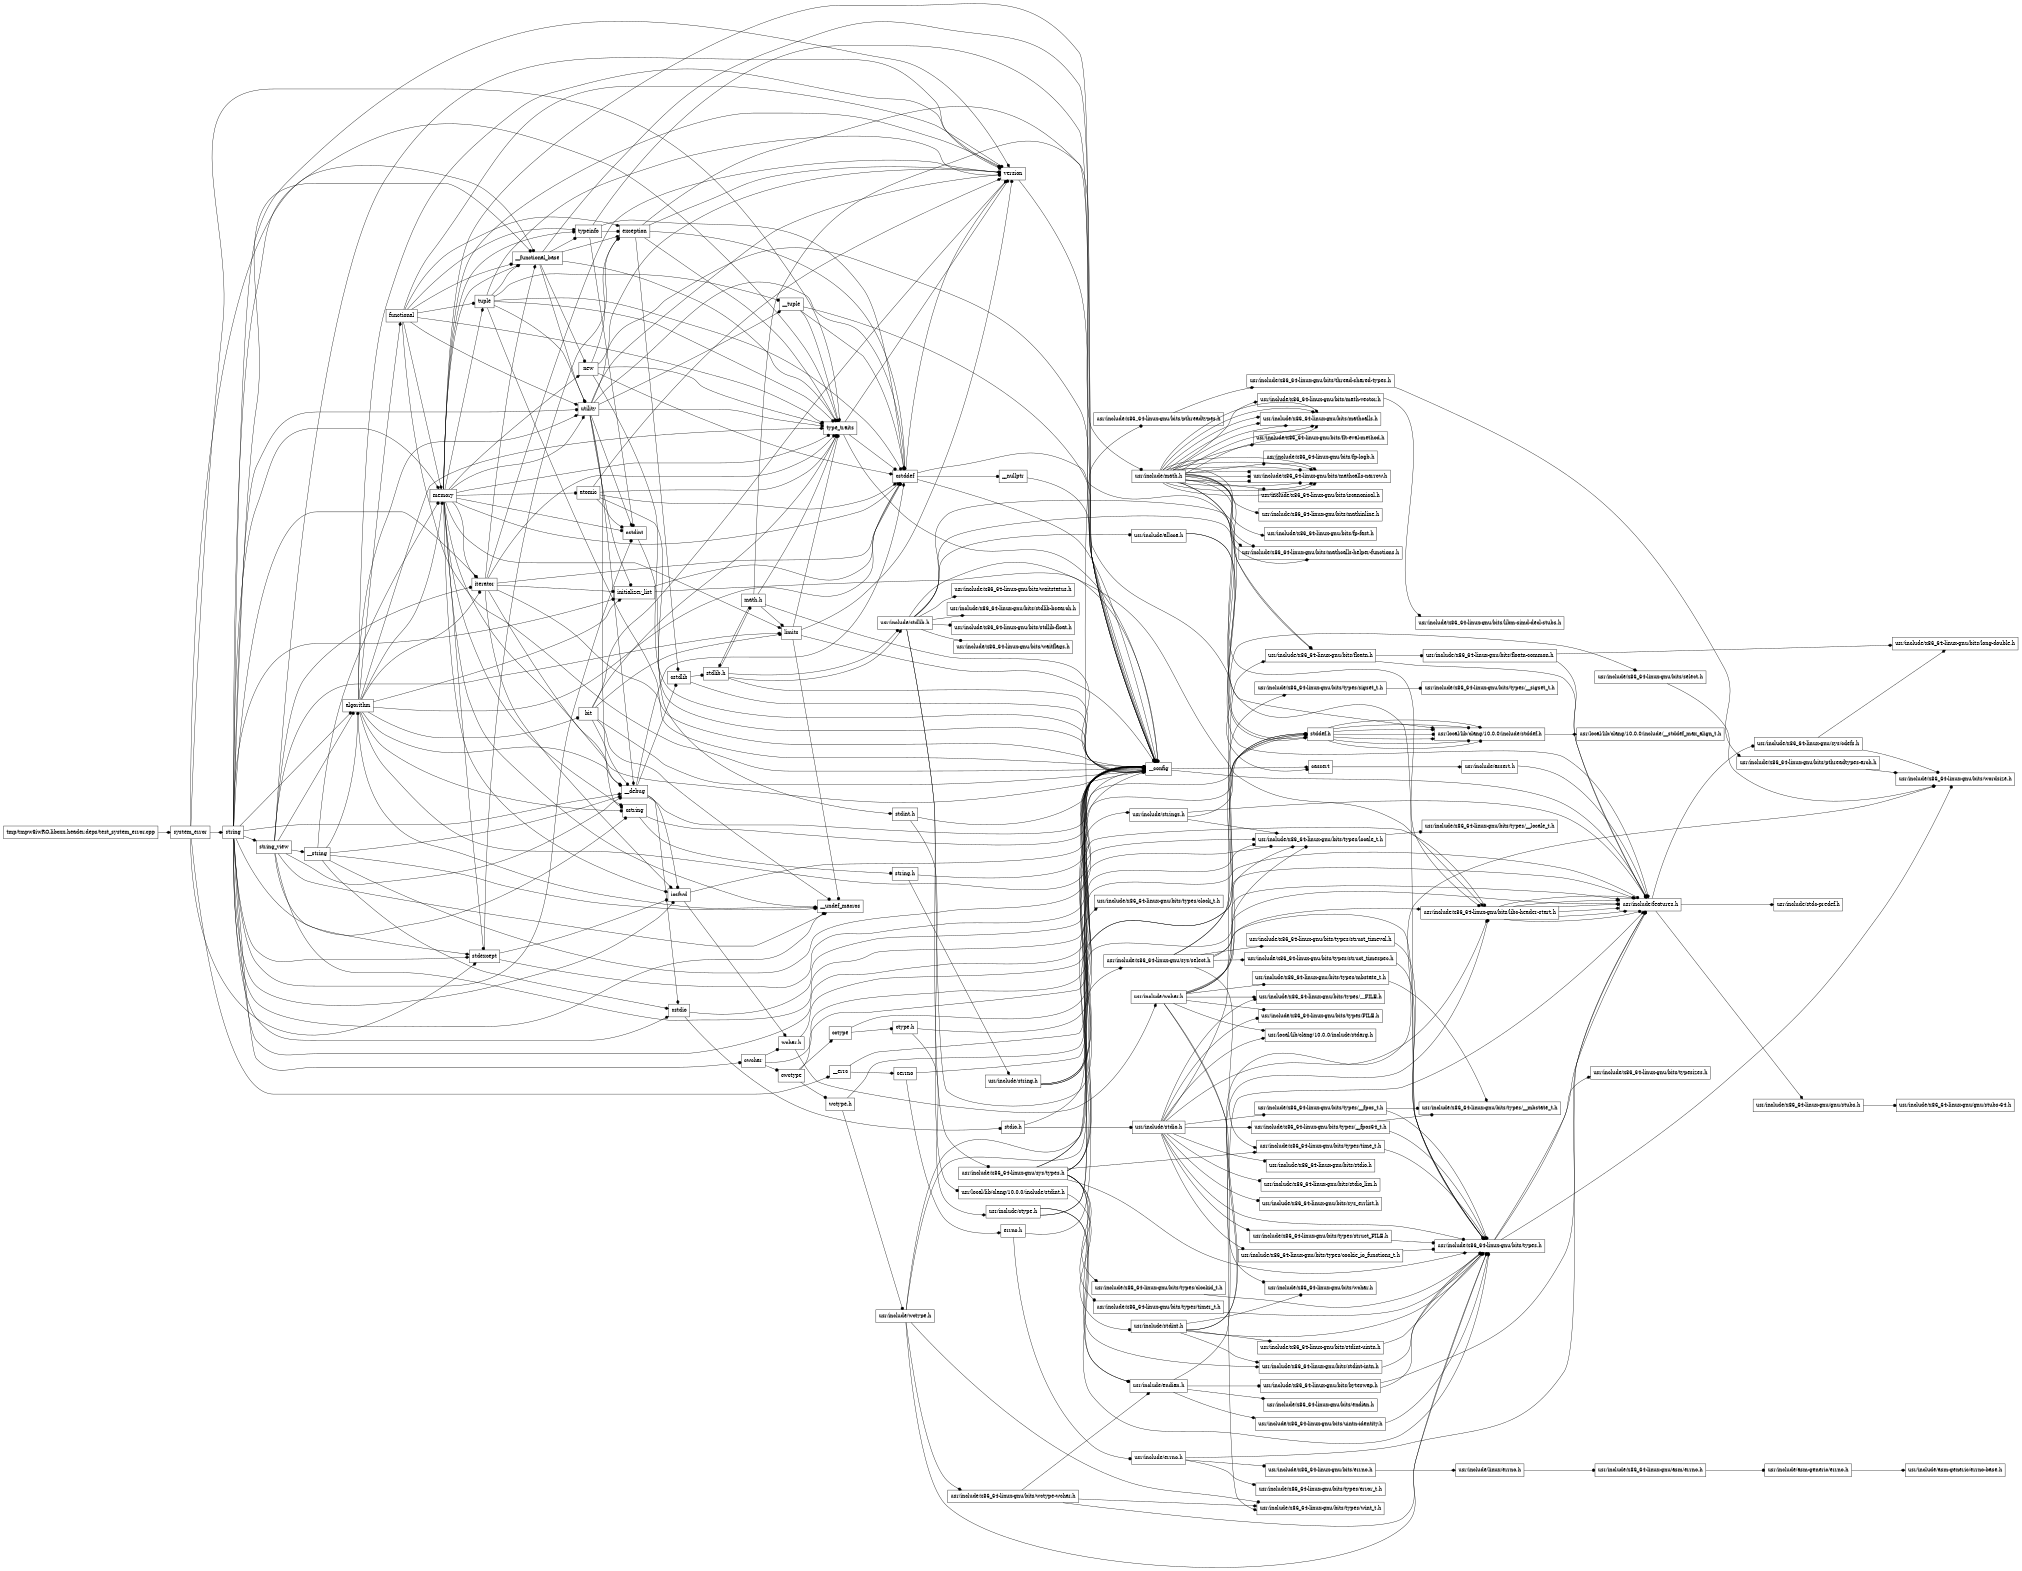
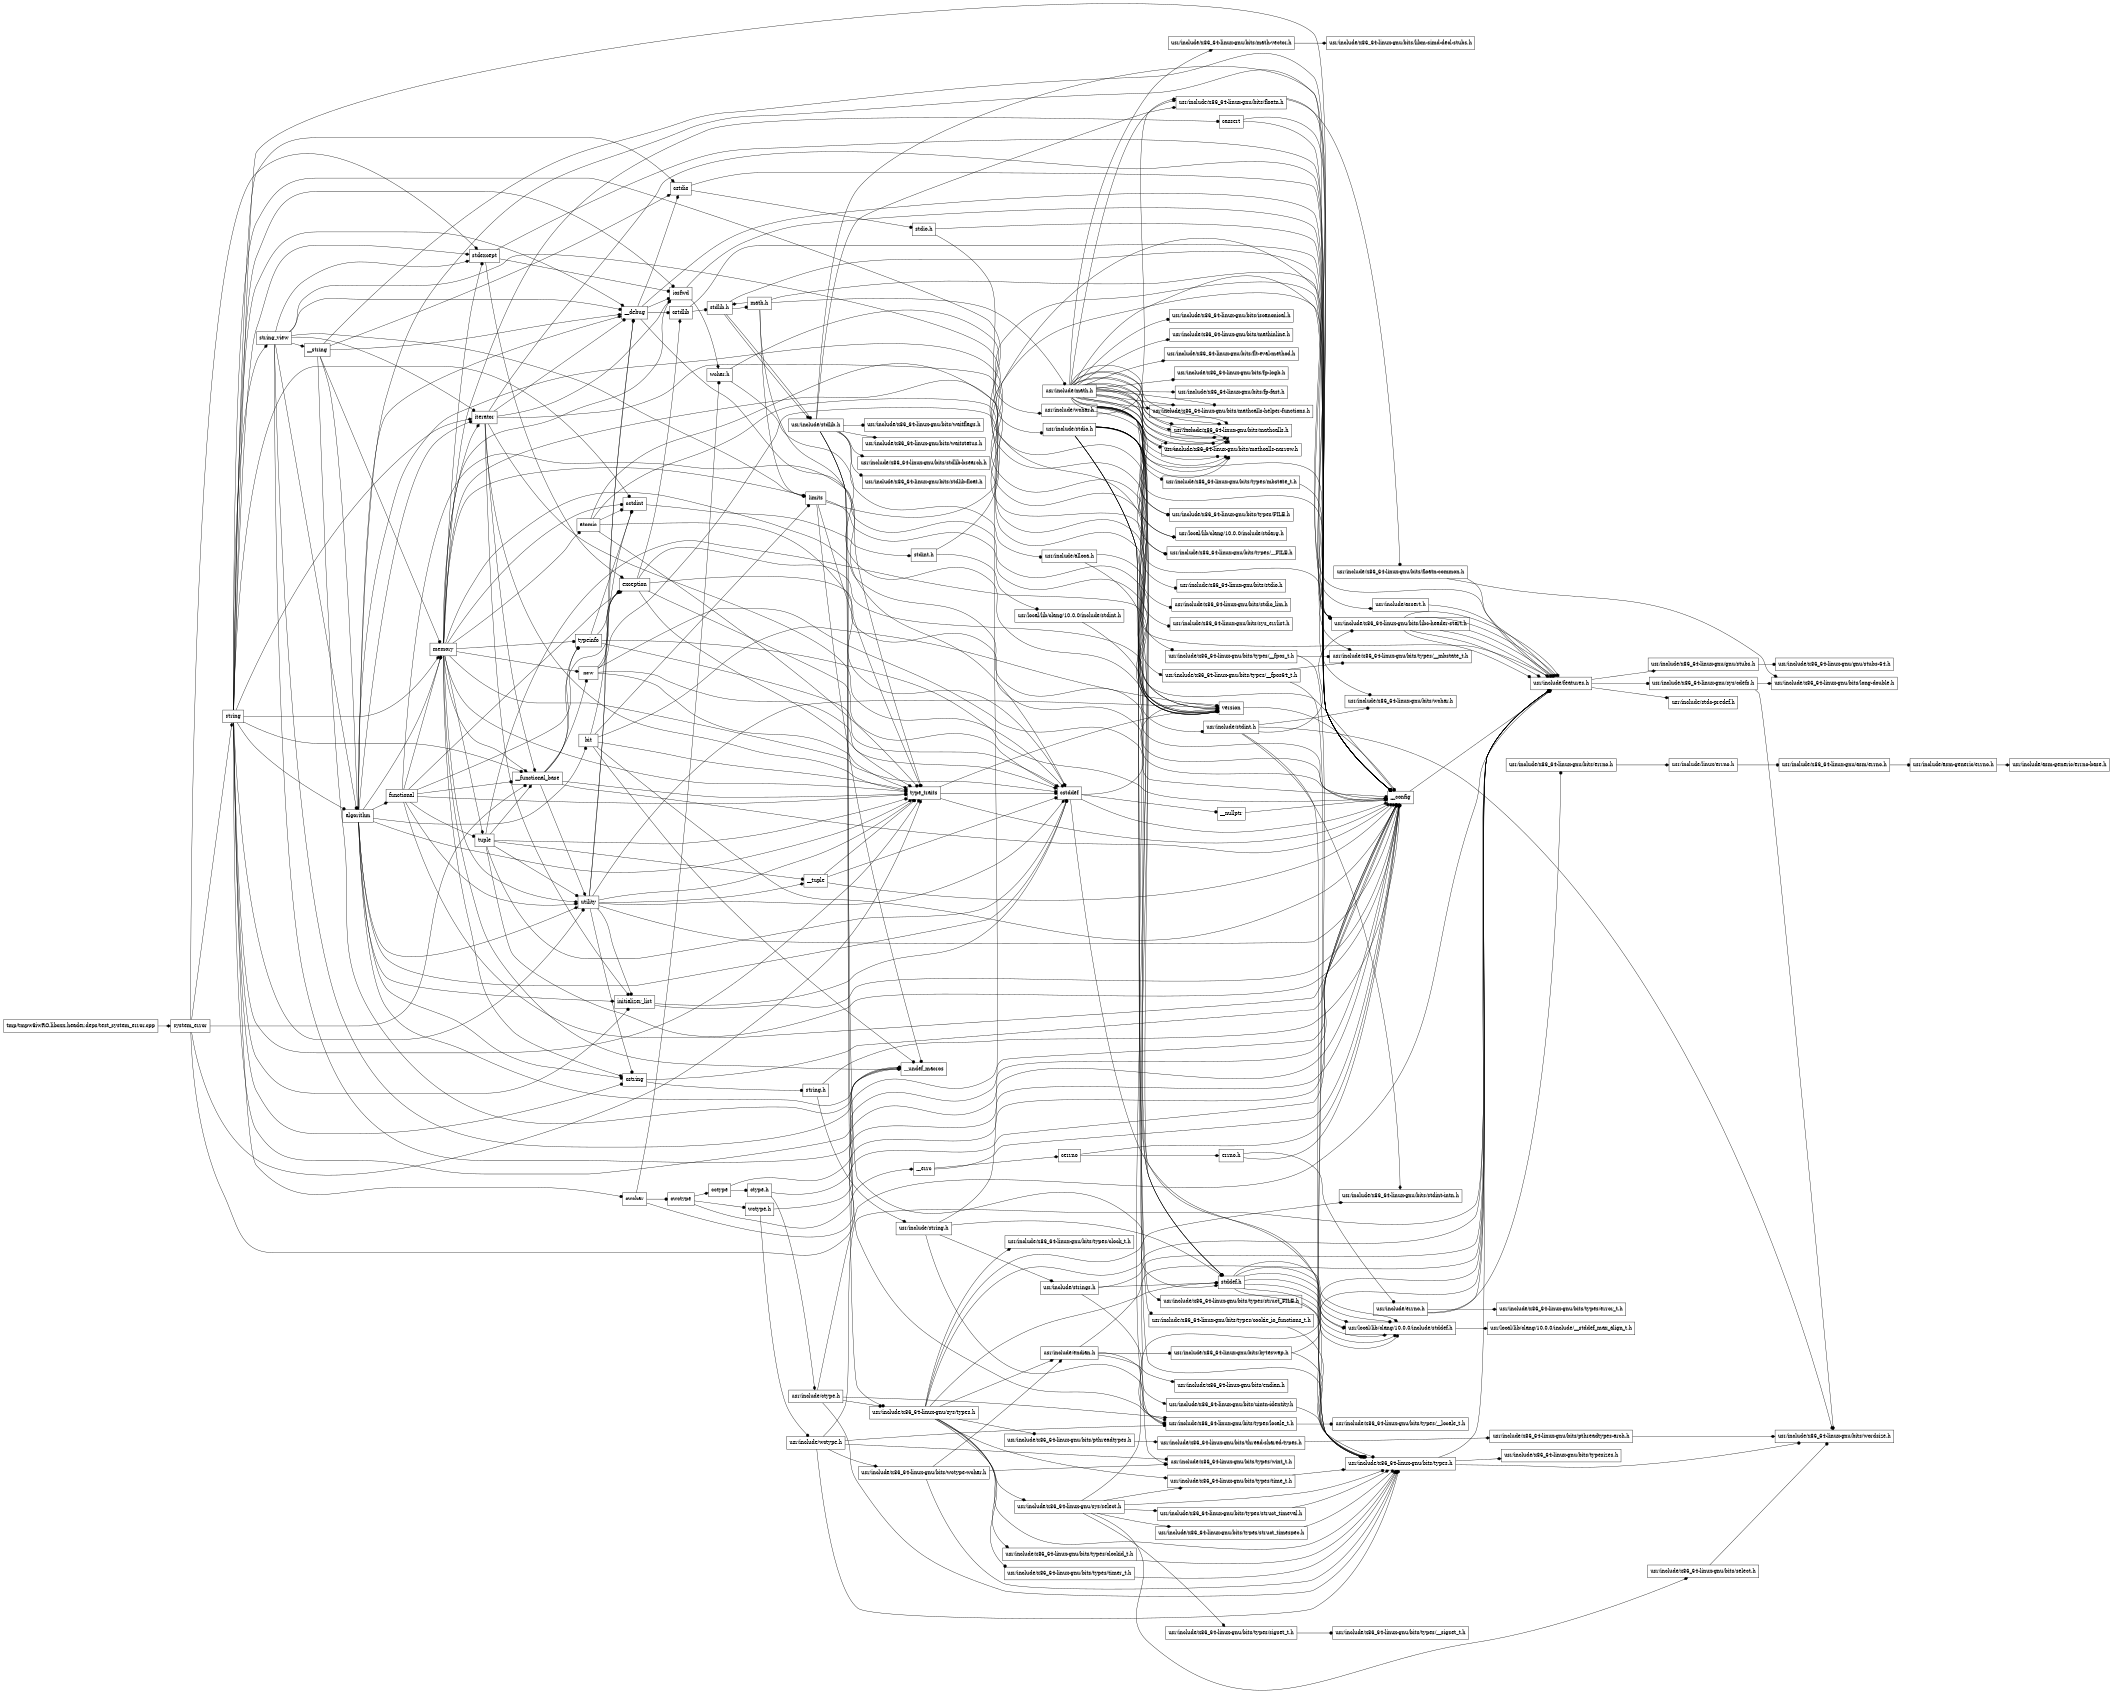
(1900, 759) -> (1798, 1057)
(1238, 768) -> (1323, 440)
(1441, 1184) -> (1317, 1472)
(1087, 1290) -> (861, 1403)
(1426, 1310) -> none
(1321, 1348) -> none
